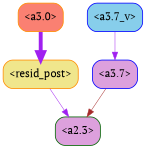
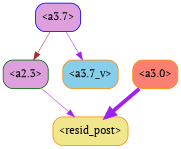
(115, 17) -> (90, 74)
(115, 42) -> (72, 42)
(57, 100) -> (55, 100)
